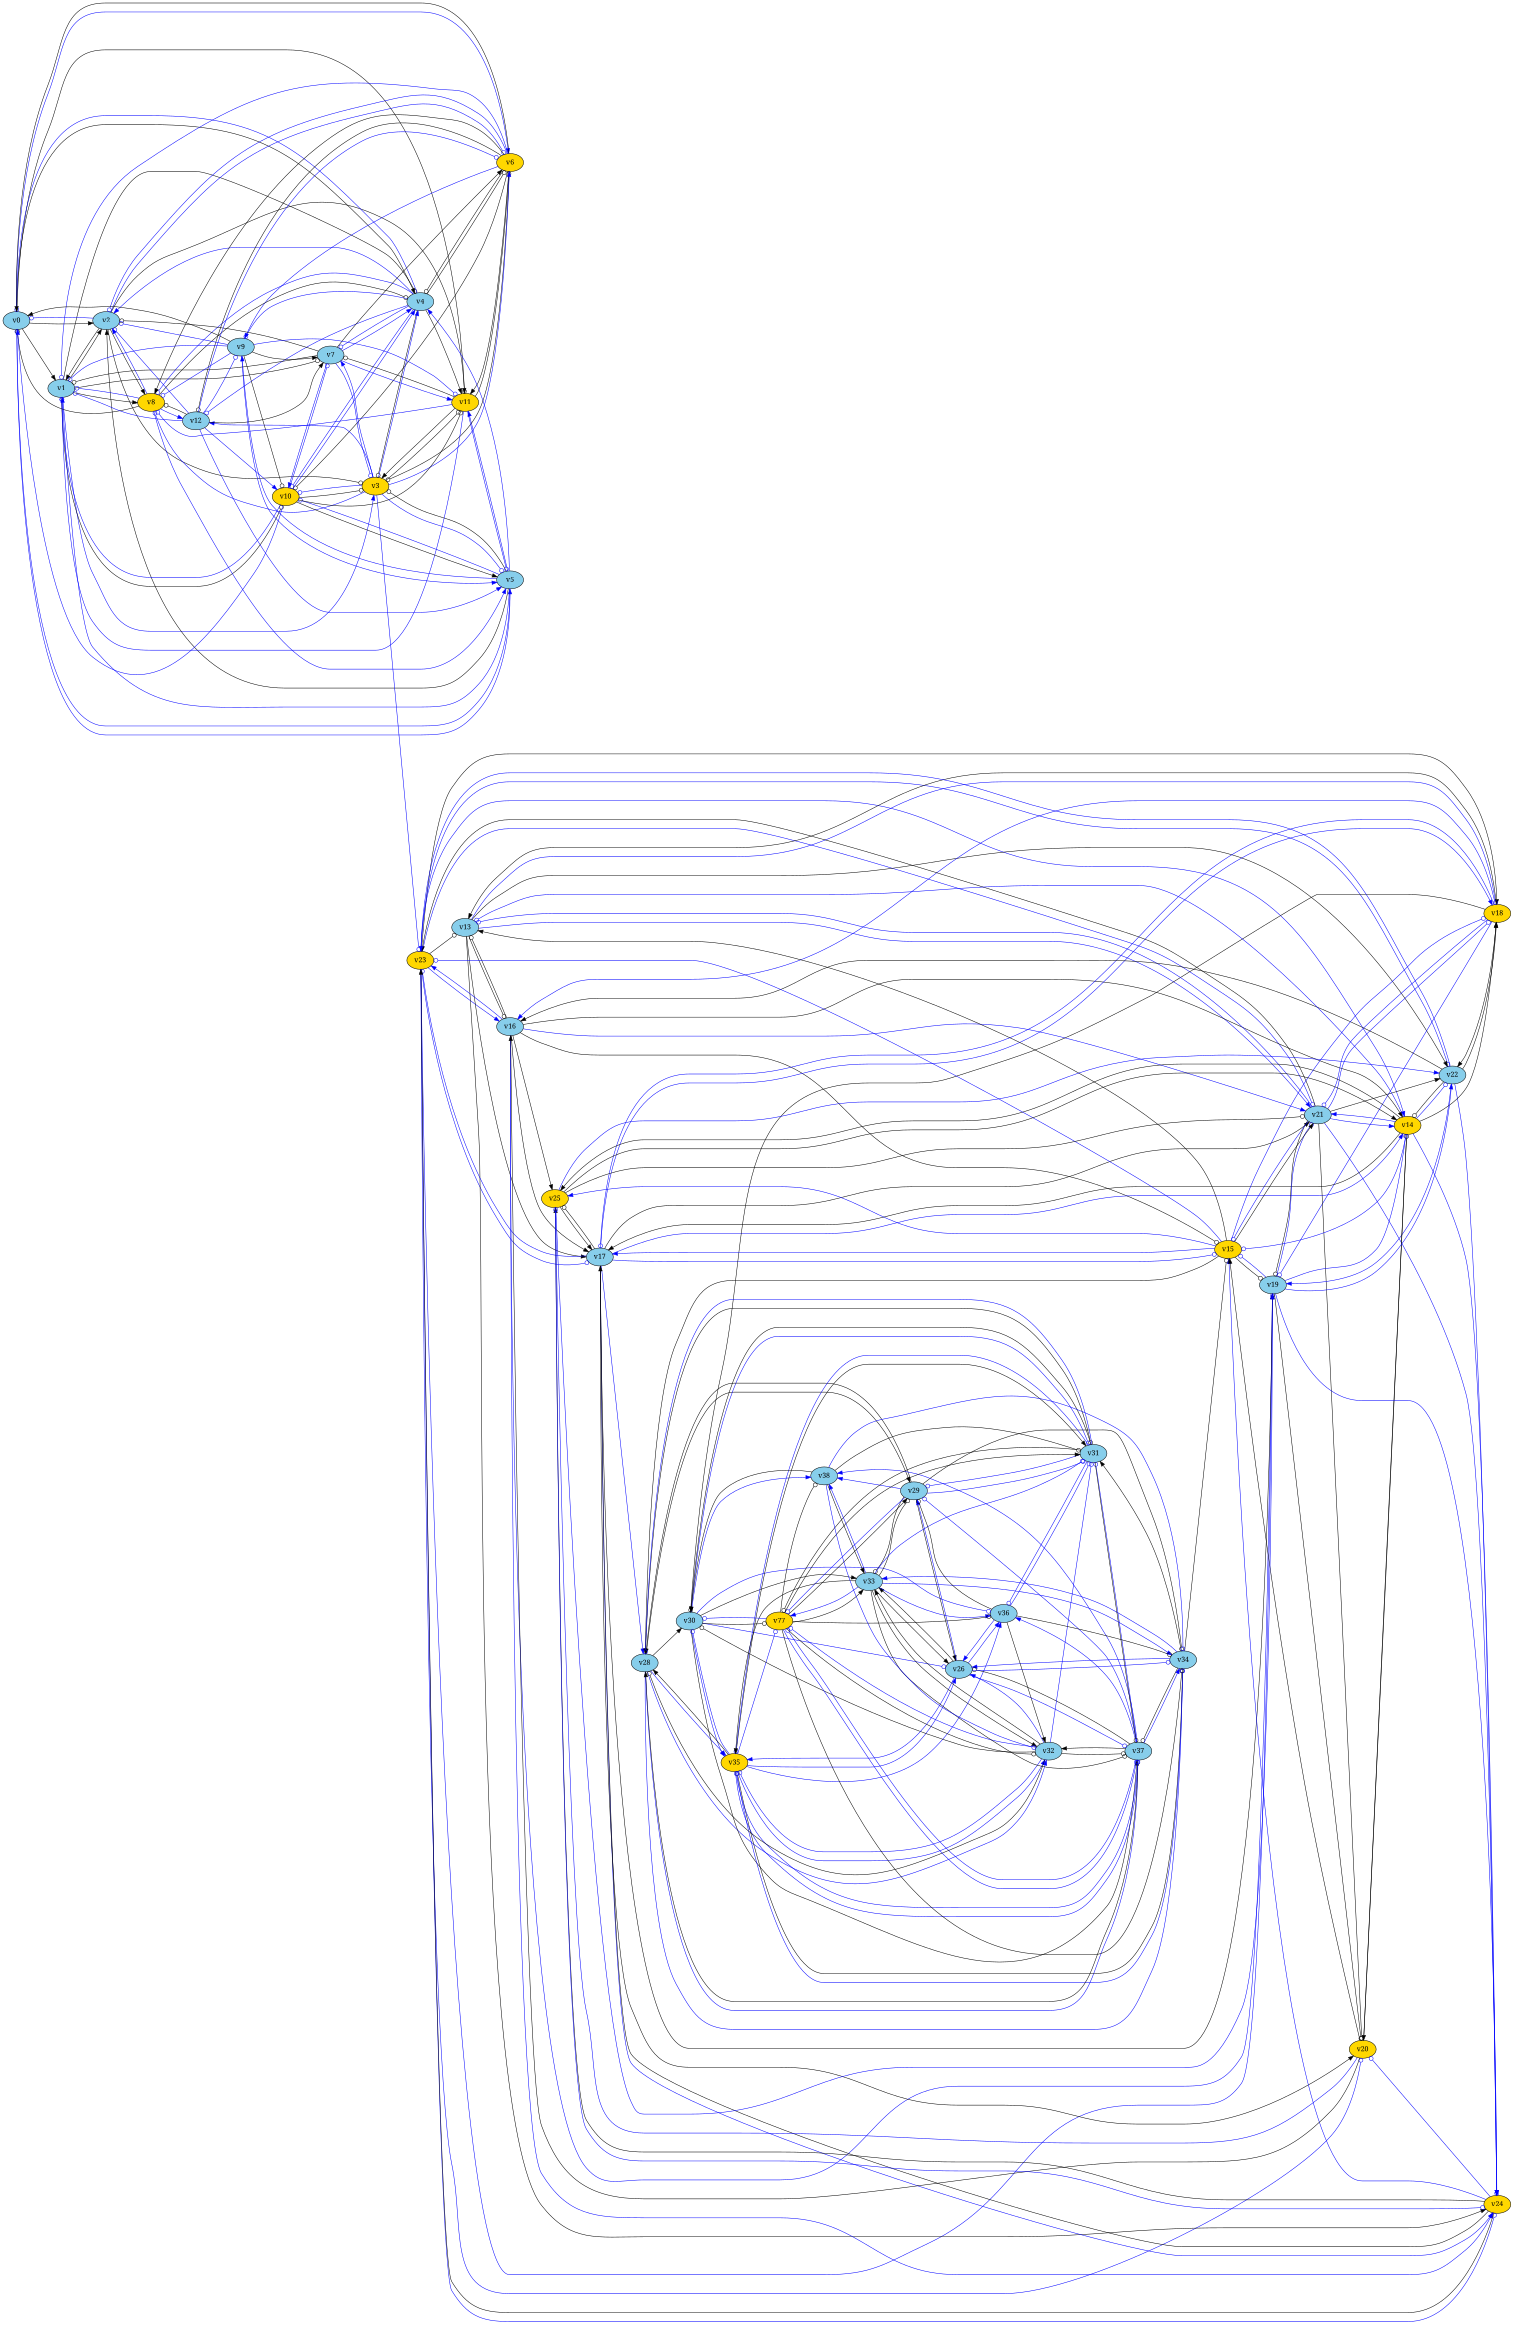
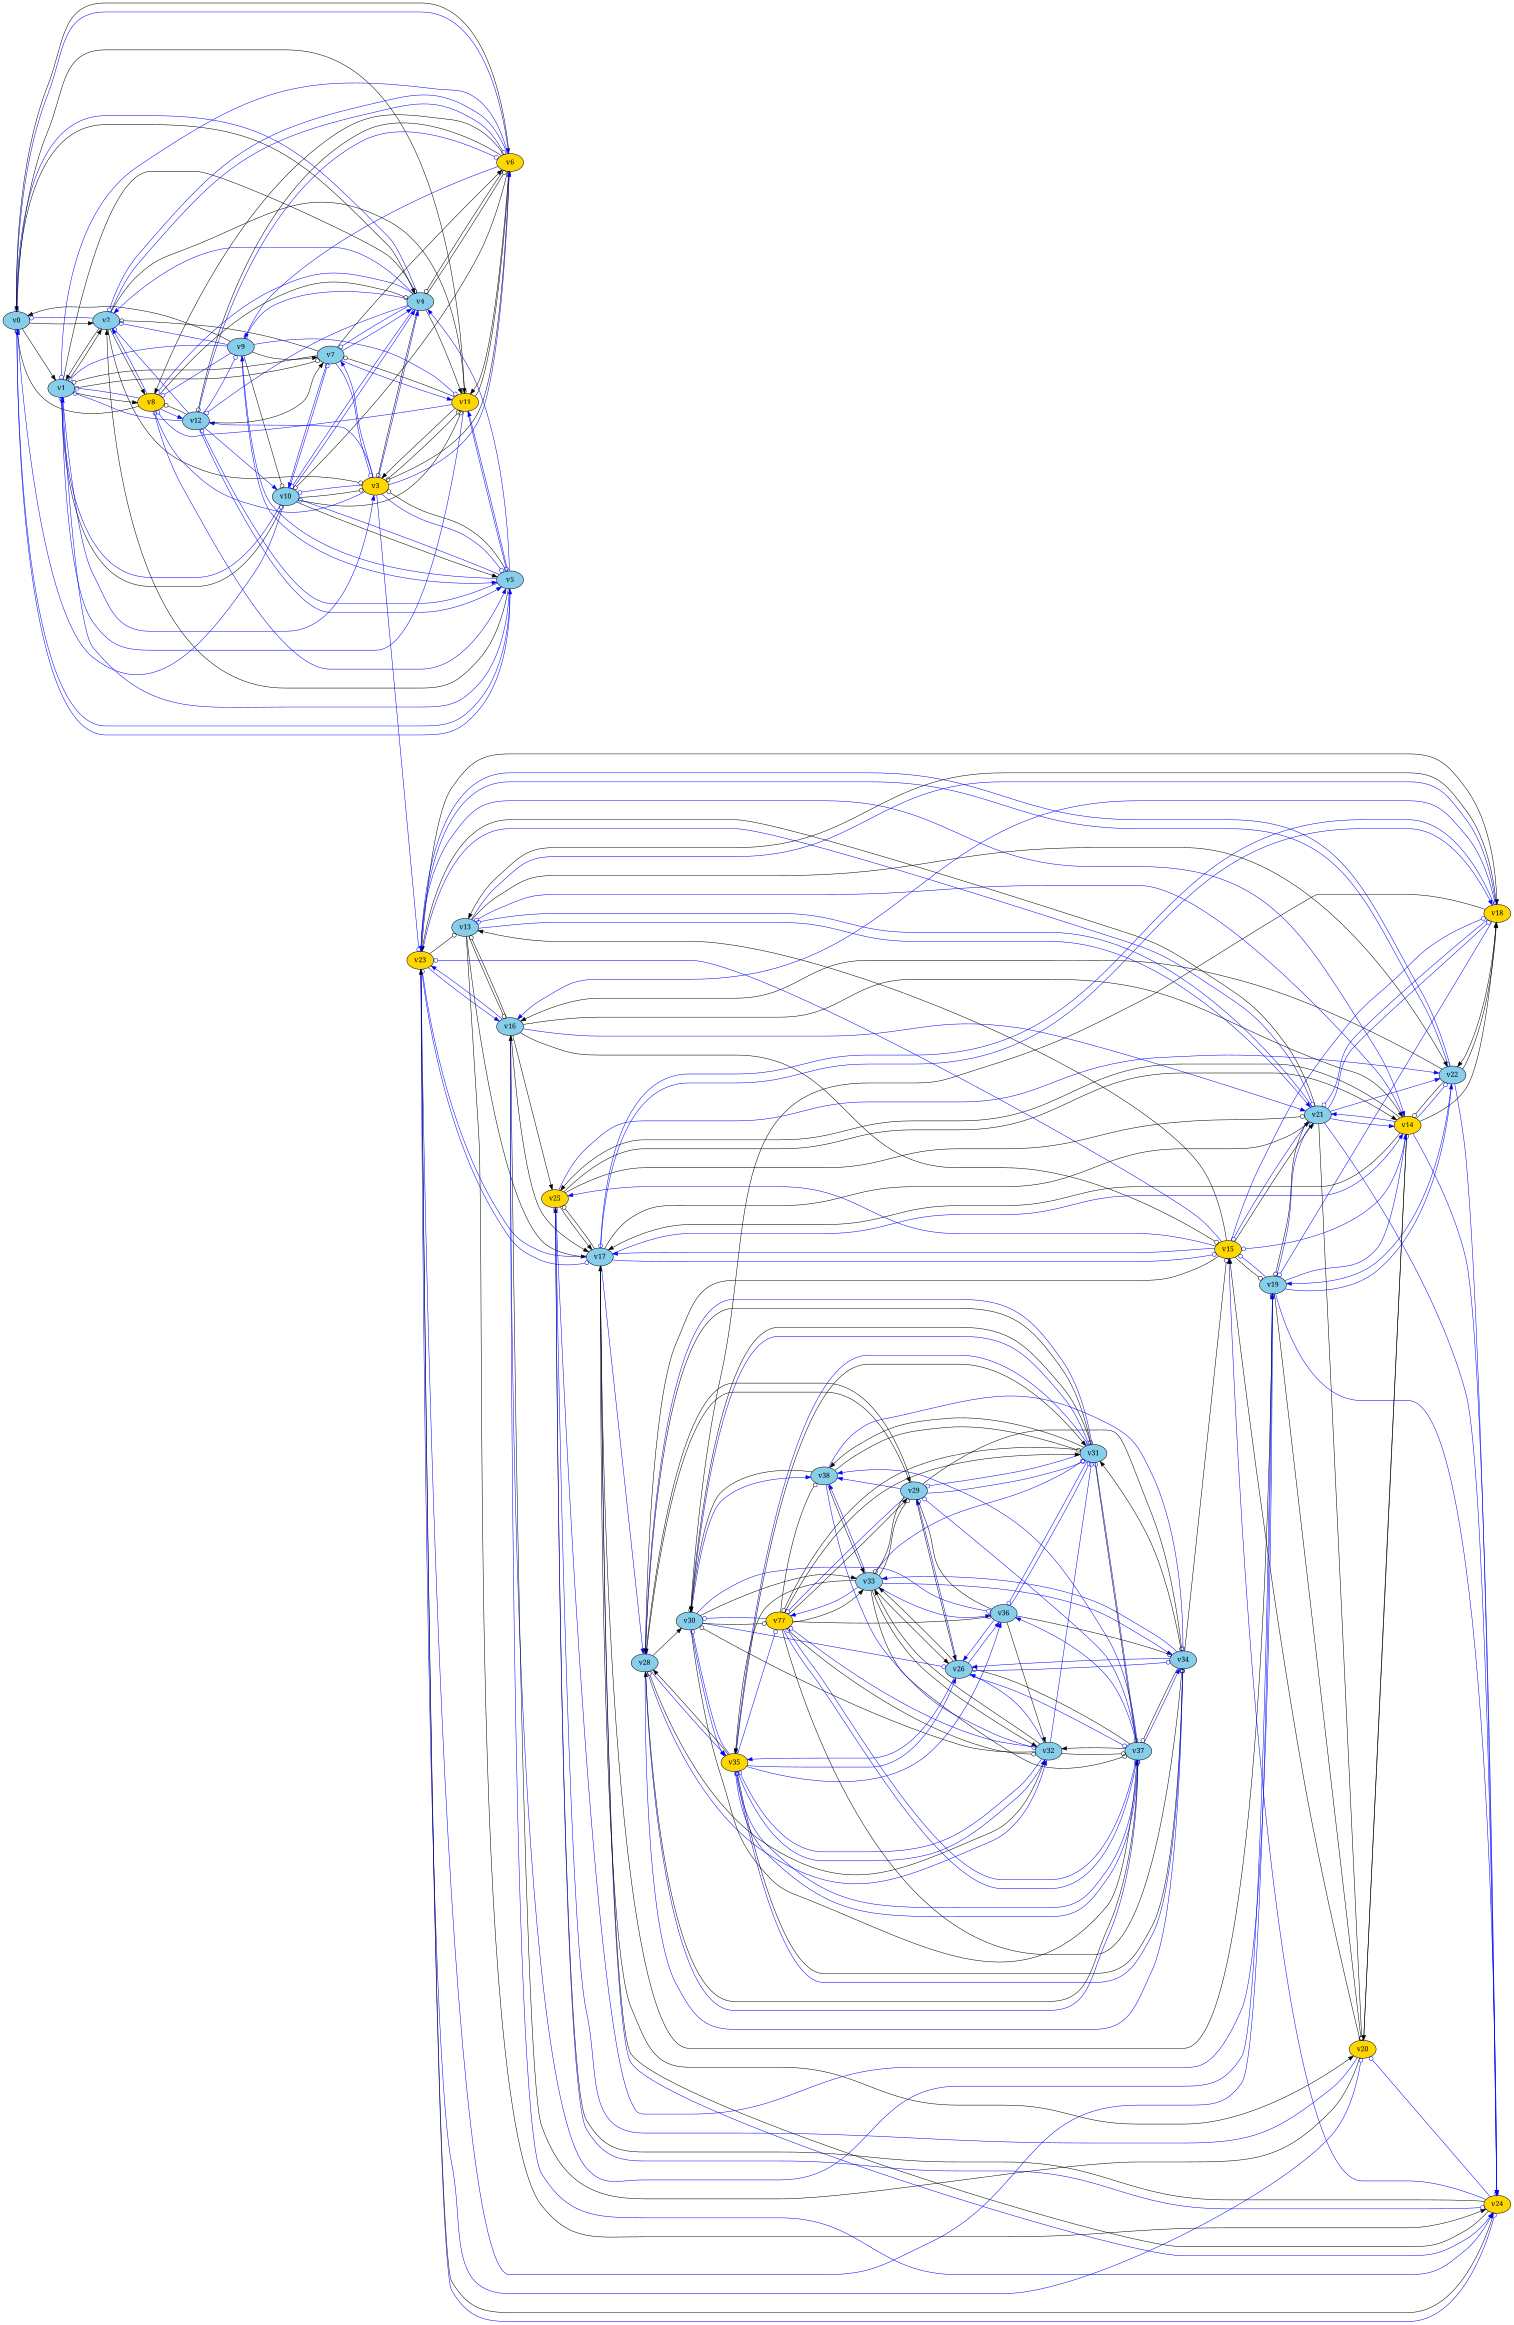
(286, 497) -> (286, 497)
none -> (309, 594)
(1383, 1096) -> (1383, 1096)
(1381, 1242) -> (1381, 1242)
none -> (955, 1418)
(644, 2275) -> (644, 2275)
